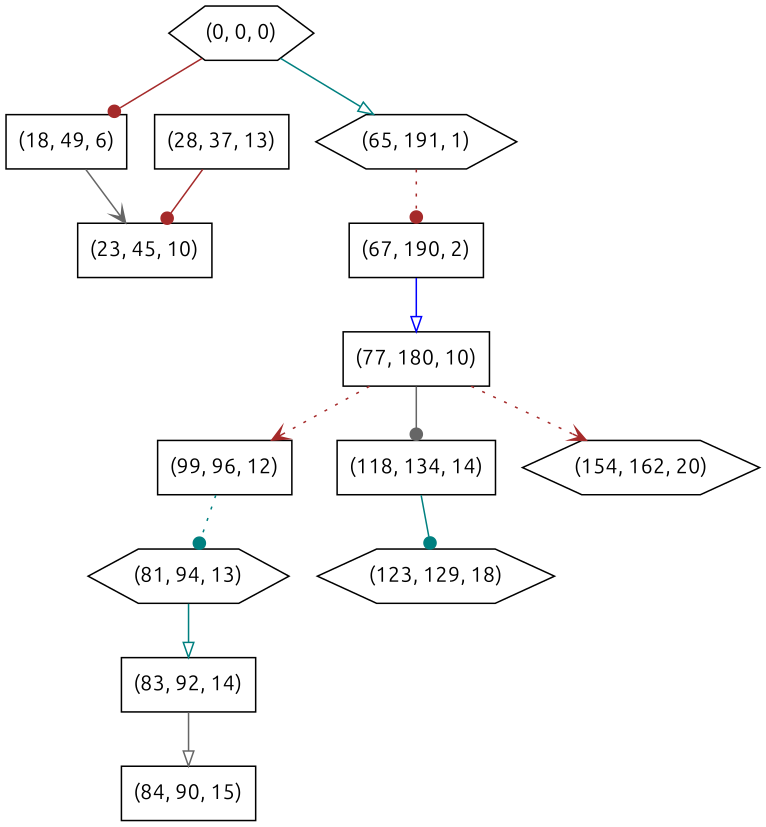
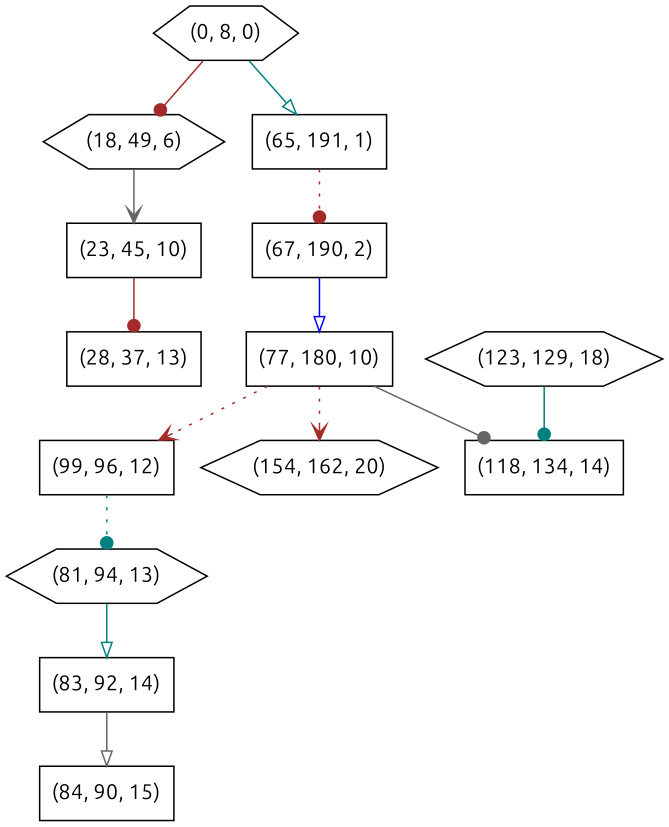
(241, 33) -> (226, 33)
(66, 142) -> (134, 142)
(416, 142) -> (319, 142)
(187, 191) -> (134, 299)
(425, 516) -> (544, 407)
